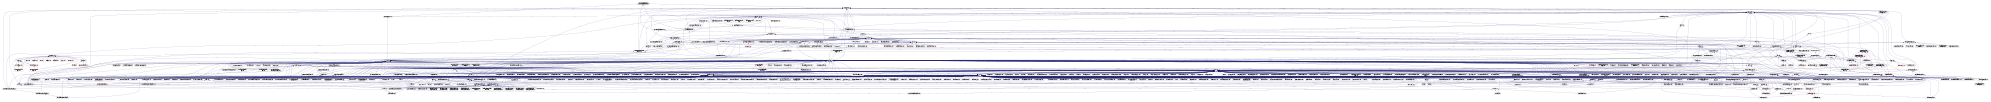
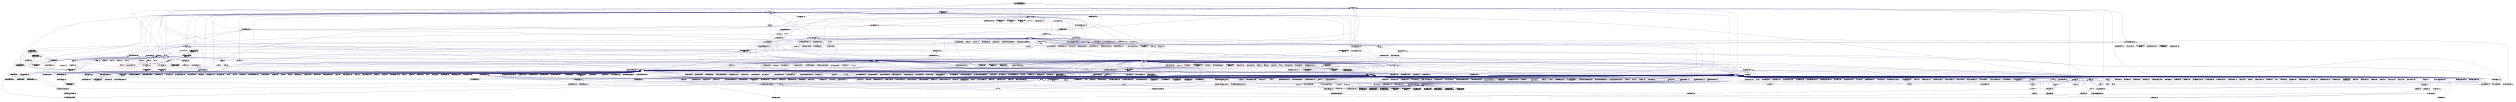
none -> (798, 65)
